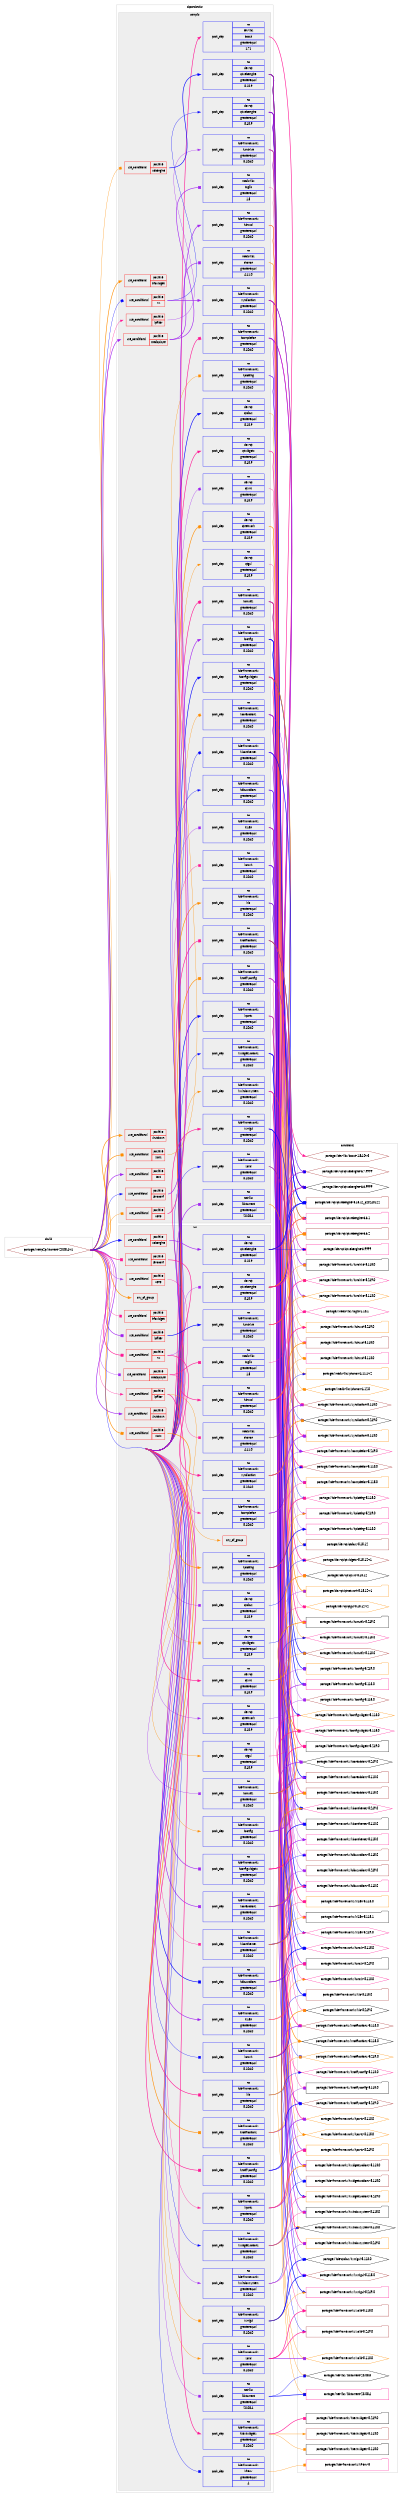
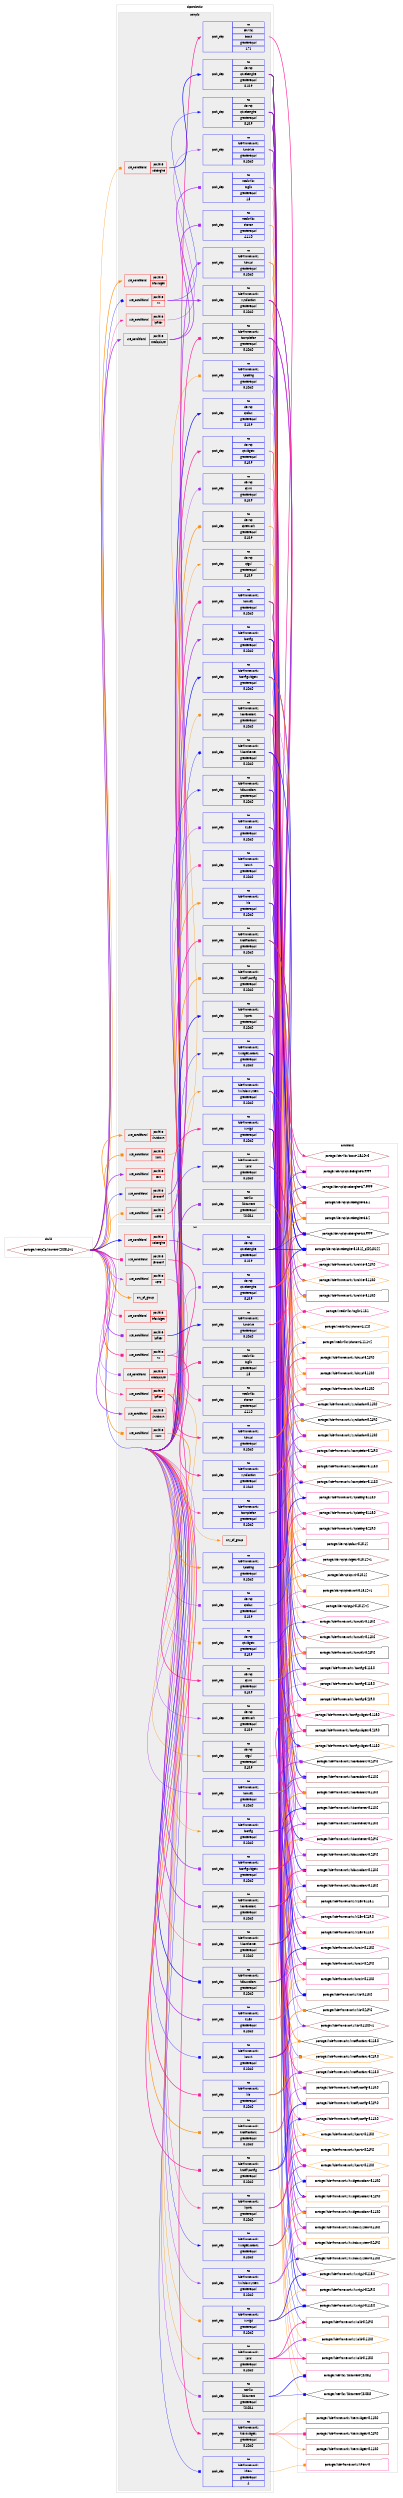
(347, 1607) -> (347, 1607)
(347, 1979) -> (347, 1979)
none -> (347, 2026)
(347, 2104) -> (347, 2104)
(347, 2259) -> (347, 2306)
